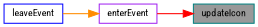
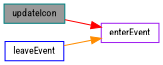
(170, 14) -> (78, 22)
